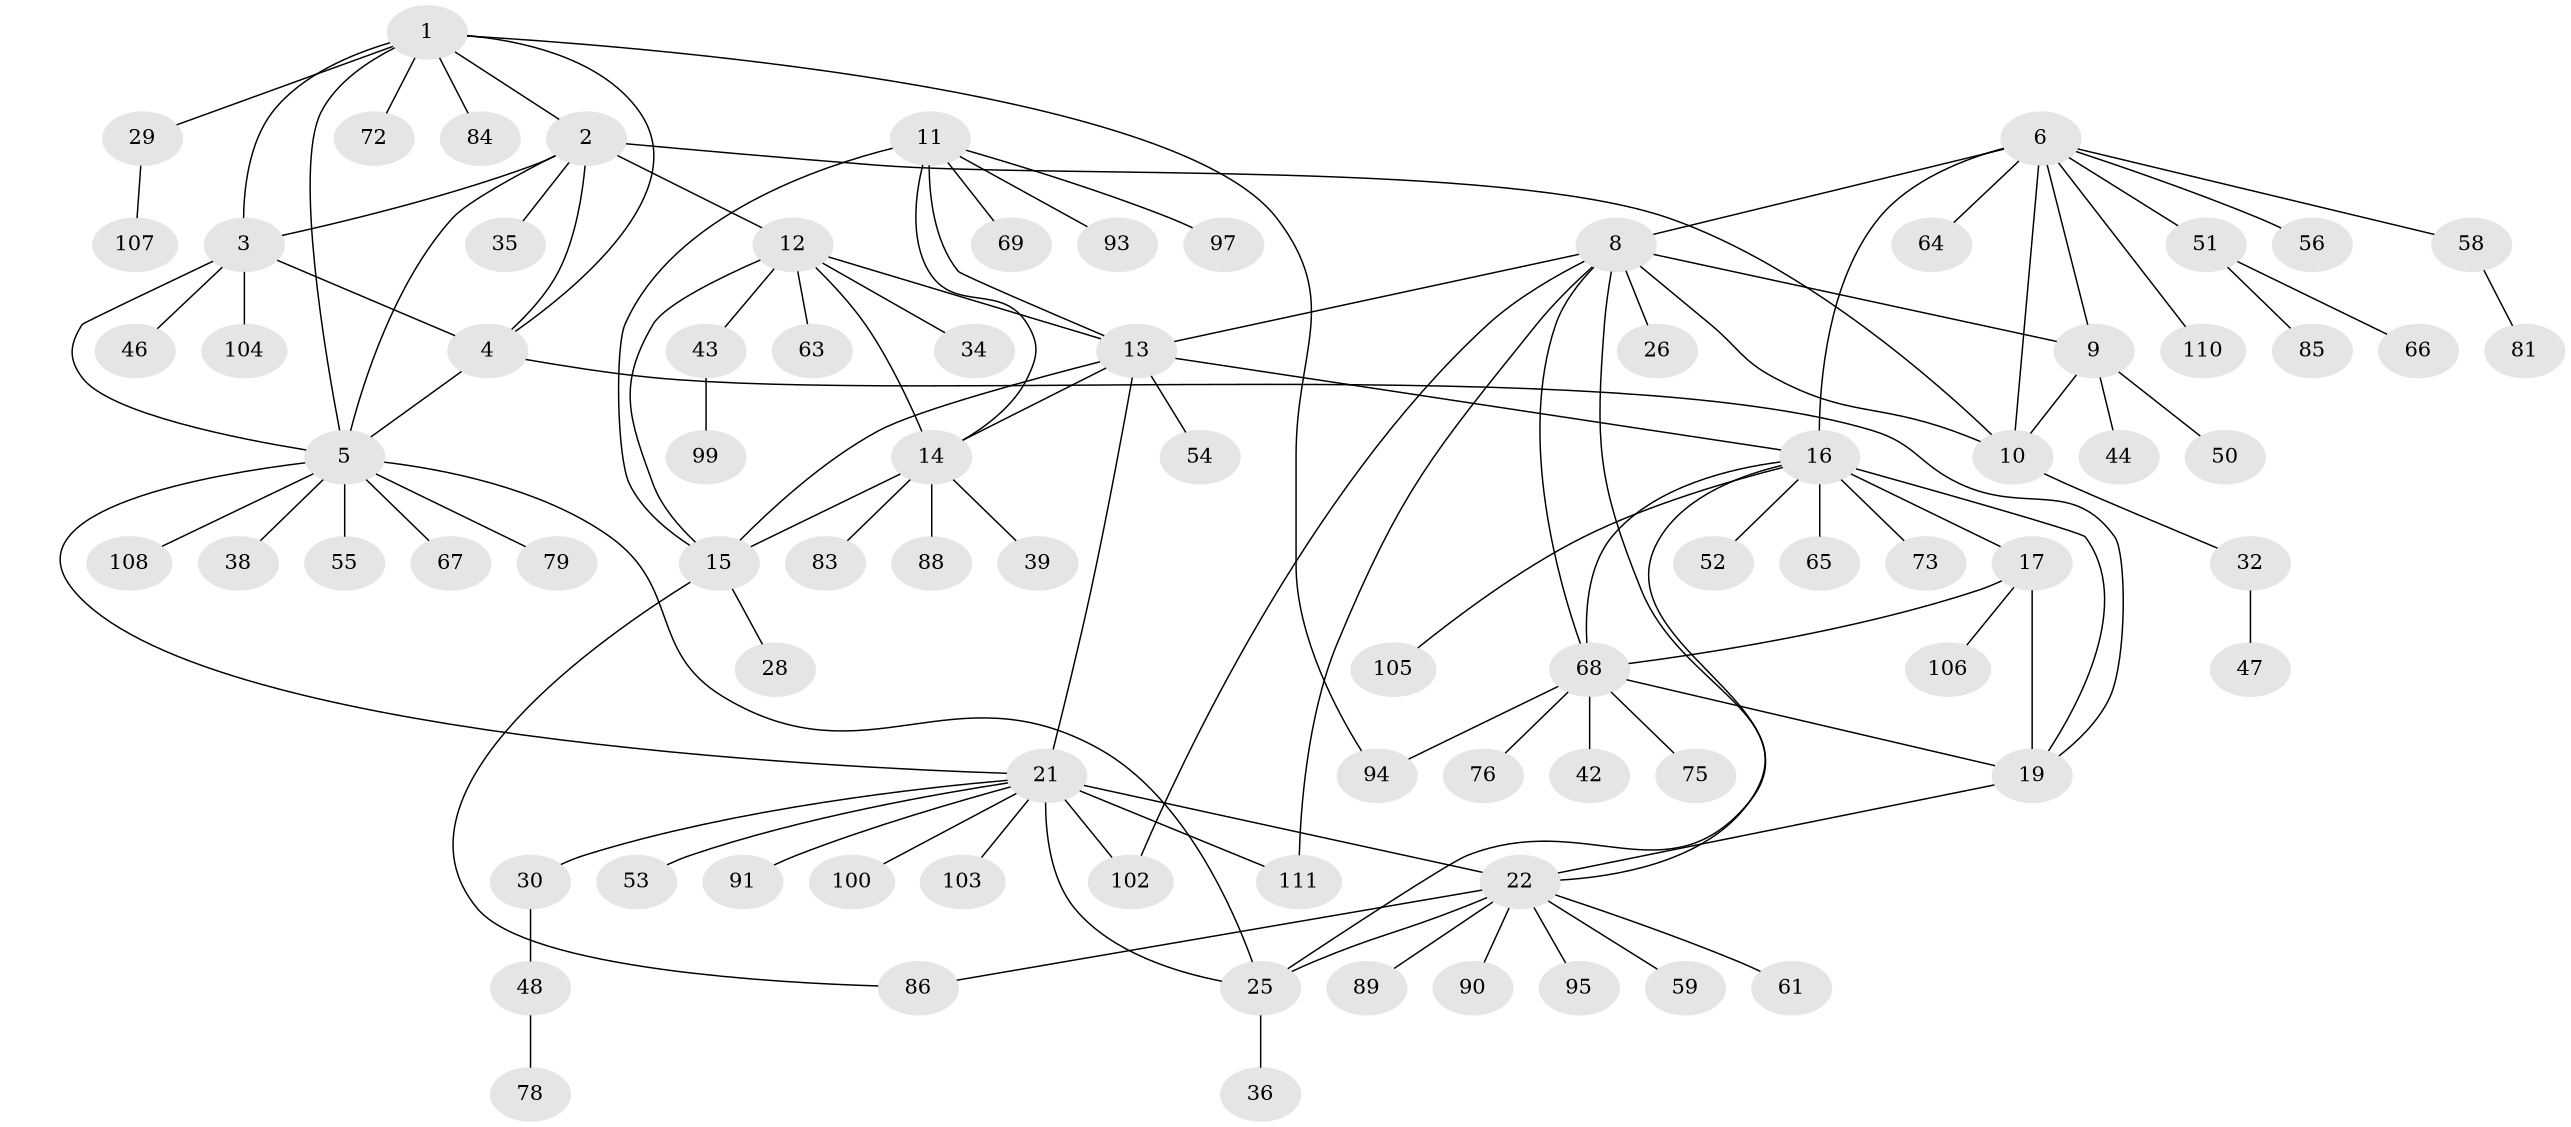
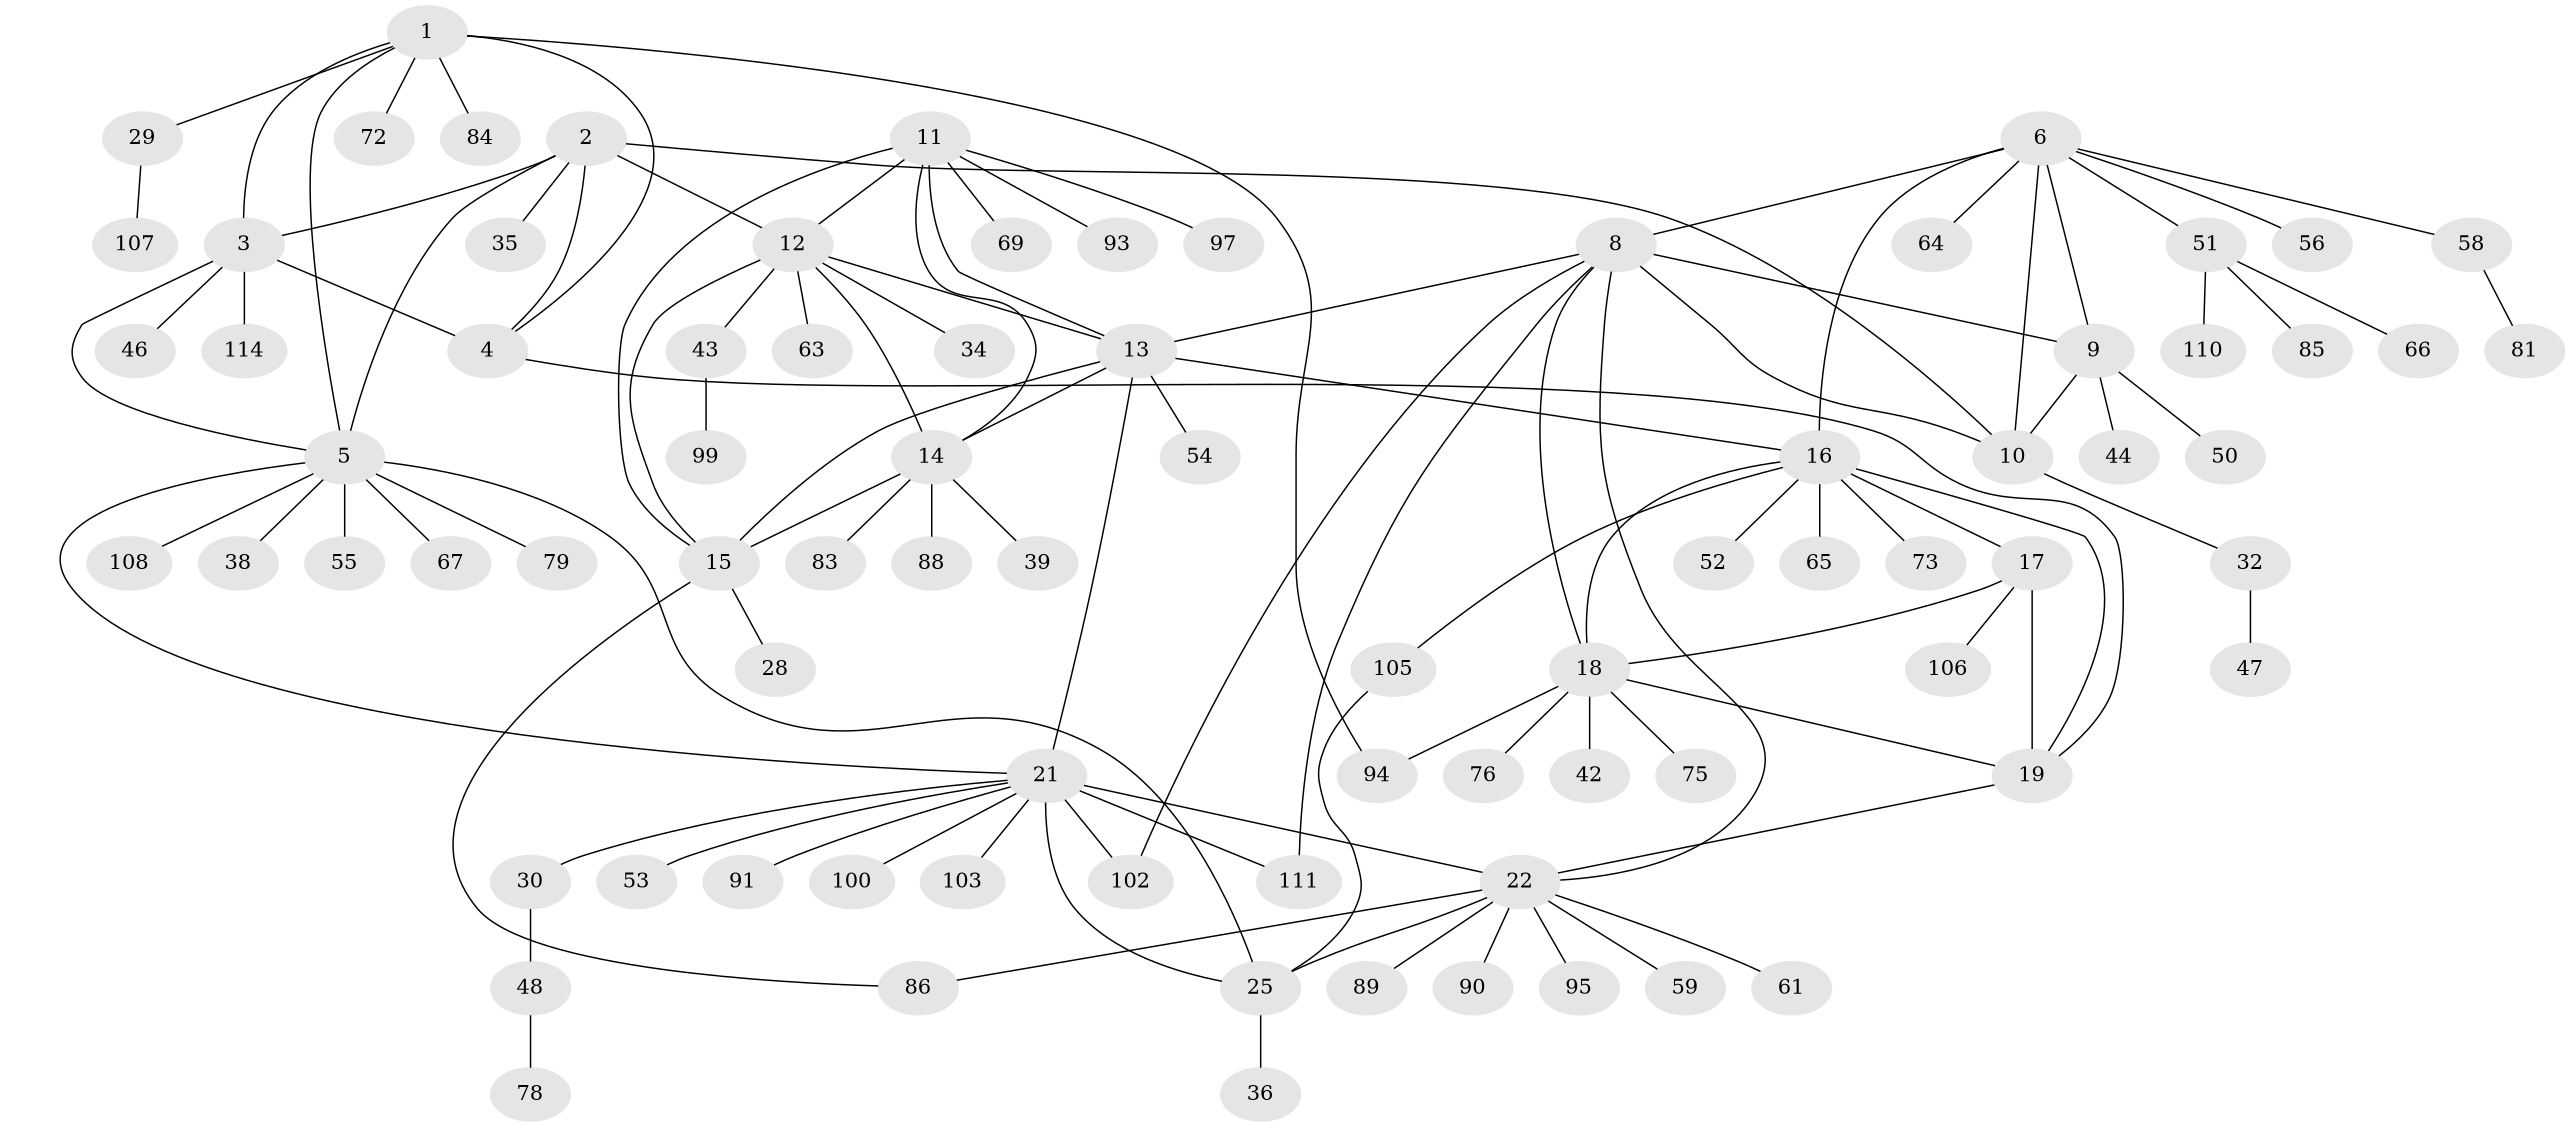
(507, 86) -> none
none -> (862, 192)
(2122, 245) -> (2205, 298)
(244, 351) -> (244, 351)
(1657, 351) -> none
(416, 404) -> none
(1590, 670) -> (1590, 670)
(1614, 847) -> (1340, 829)
